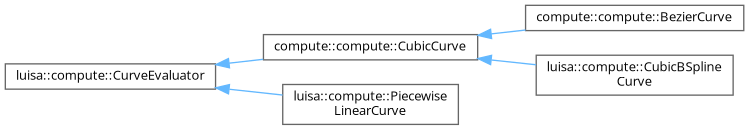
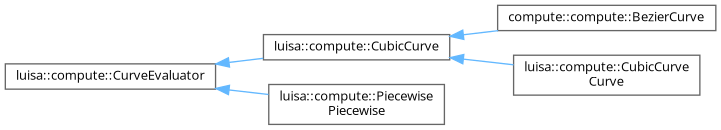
(371, 47) -> (357, 47)
(635, 75) -> (607, 75)
(371, 104) -> (357, 104)
